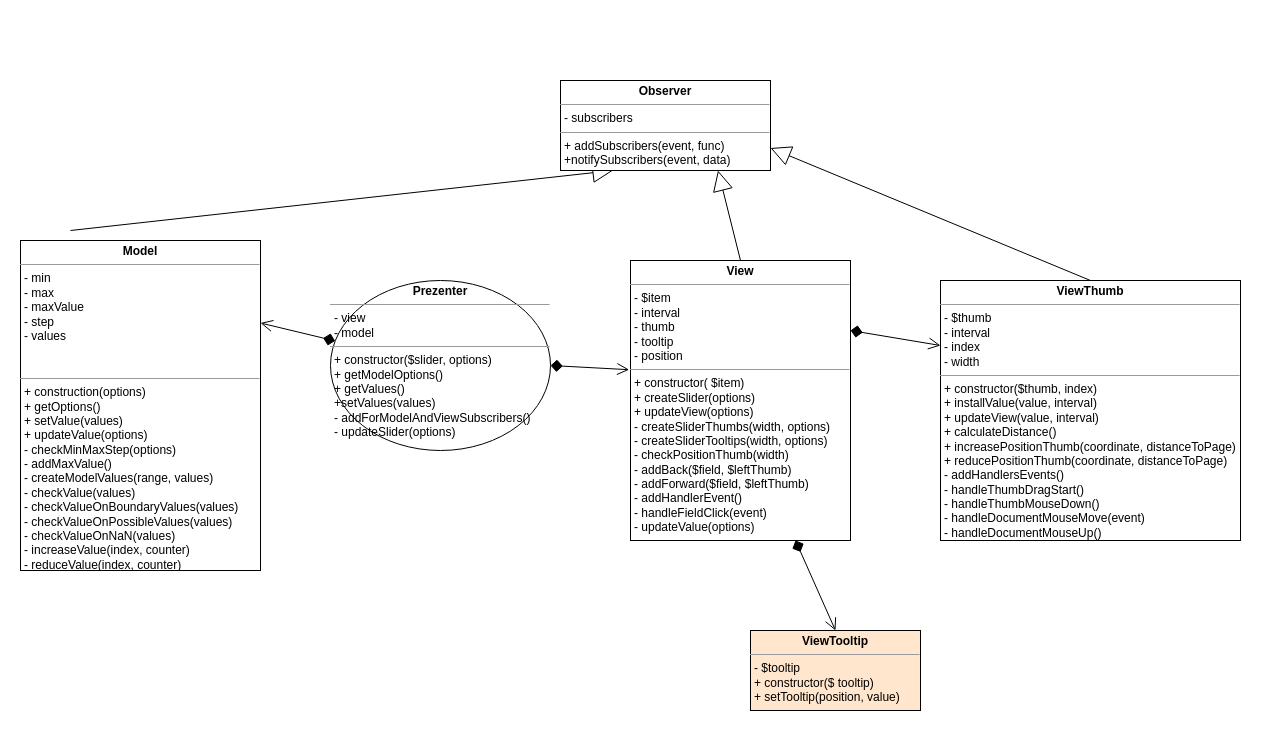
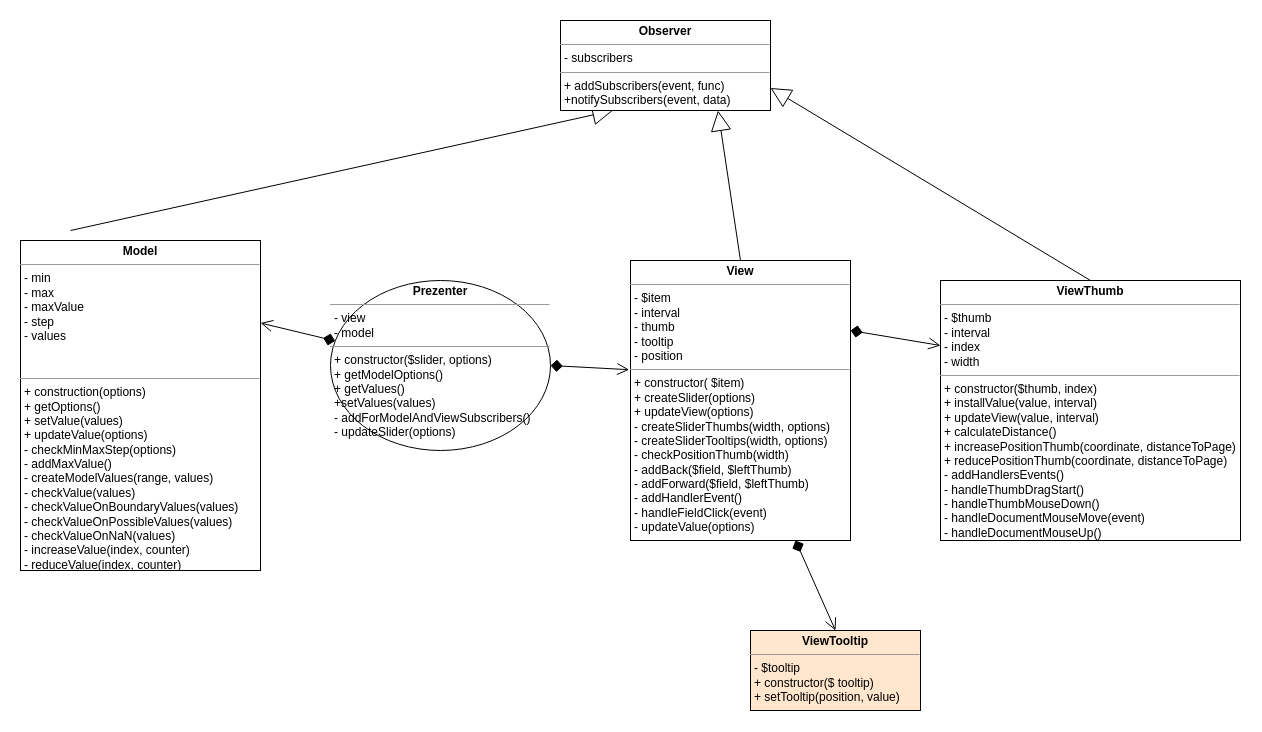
(666, 126) -> (666, 66)
